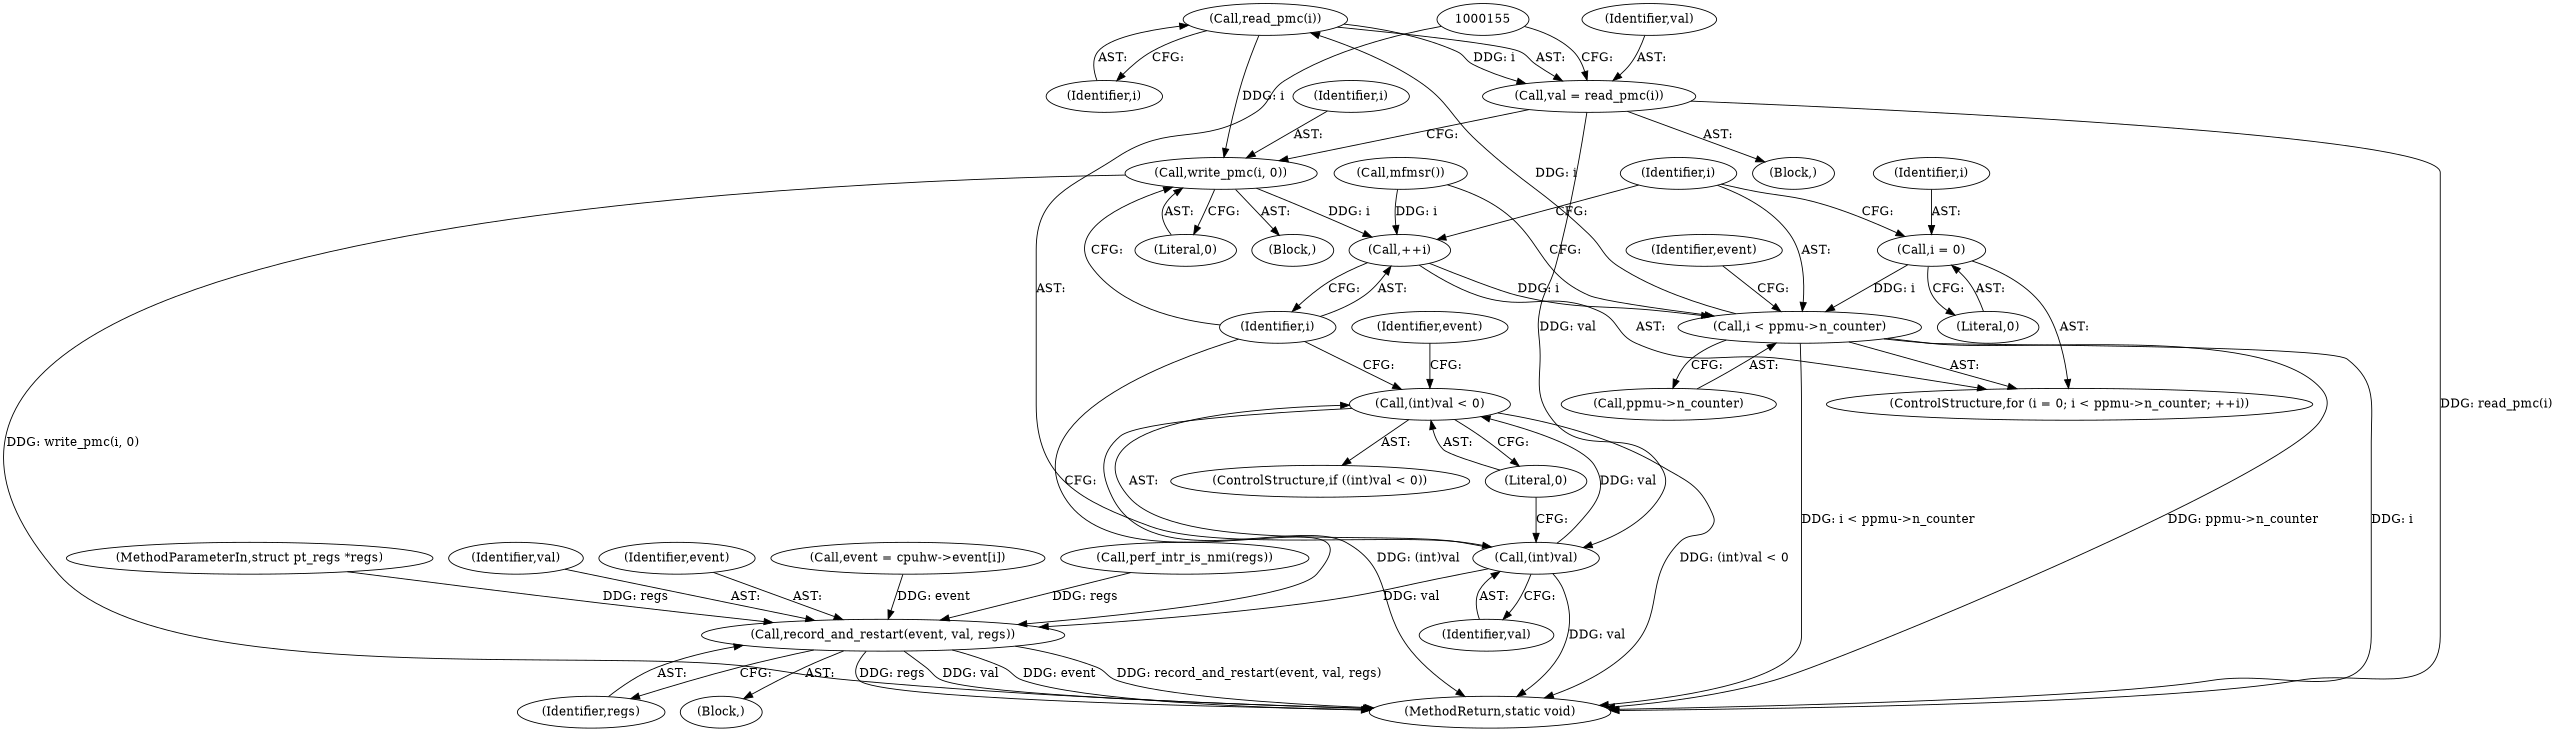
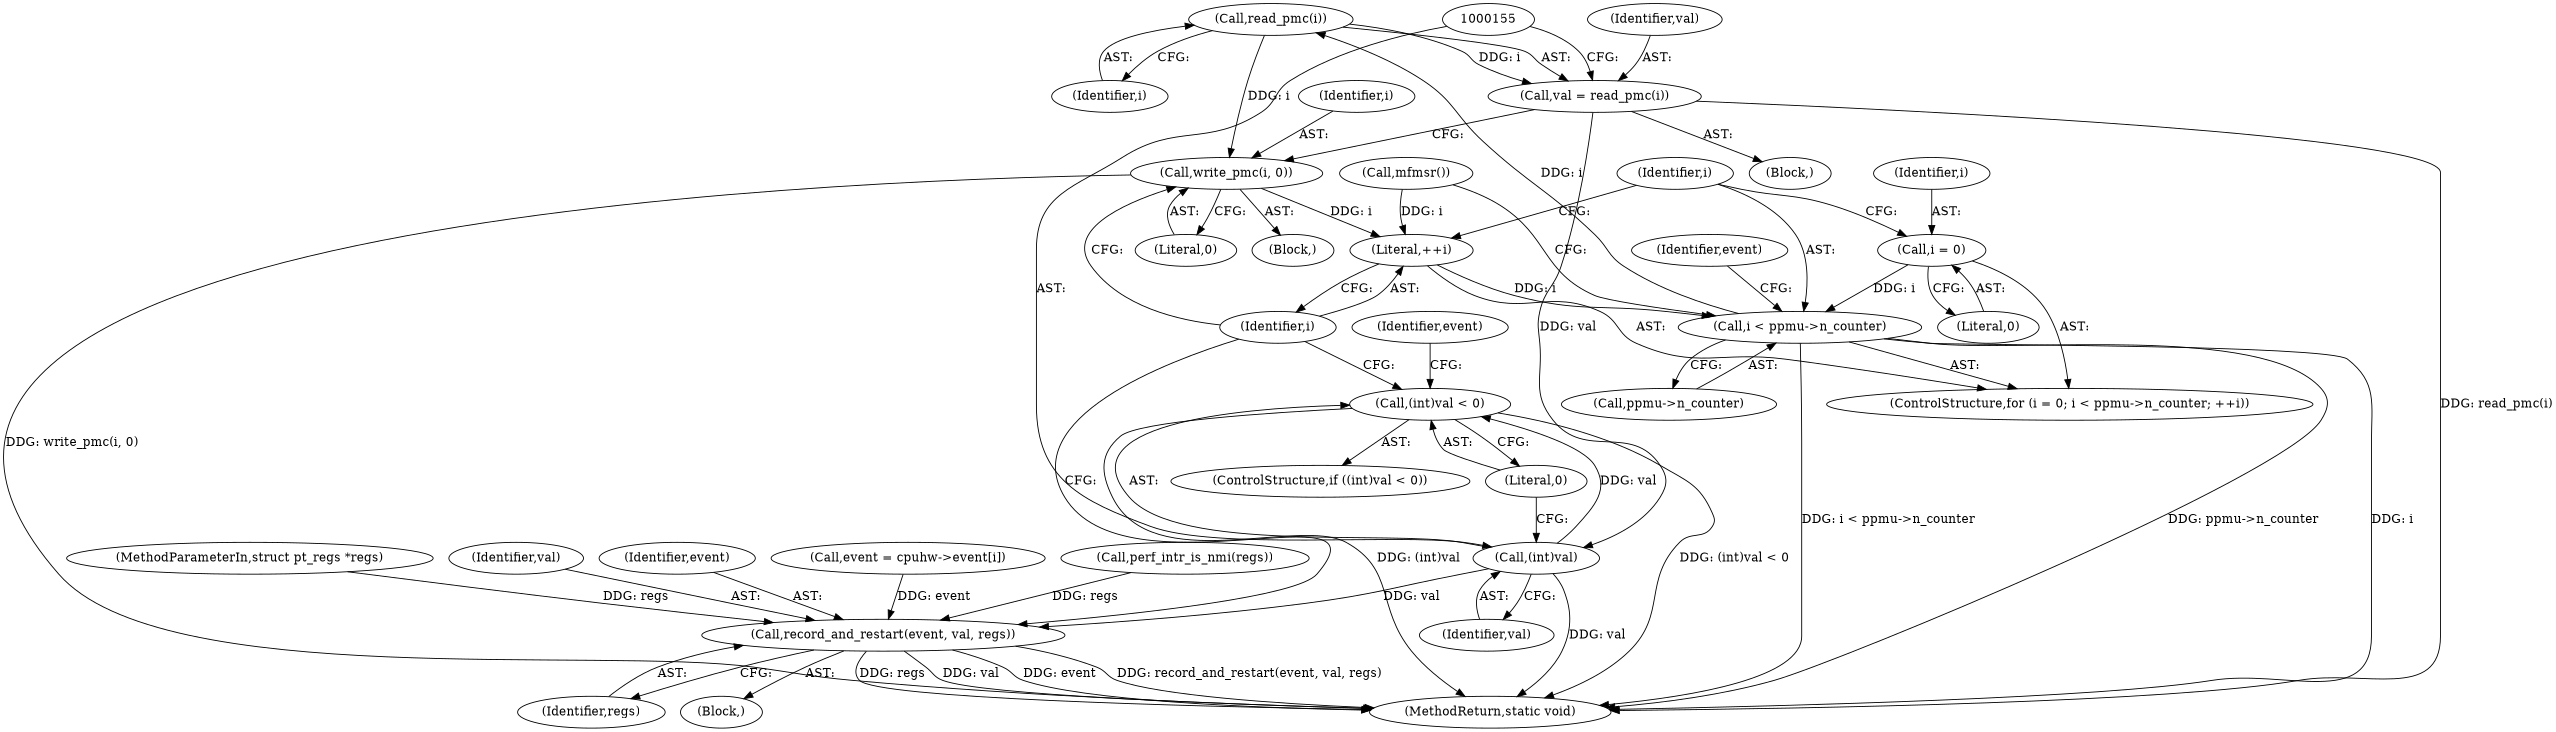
(1400, 250) -> (1412, 250)
